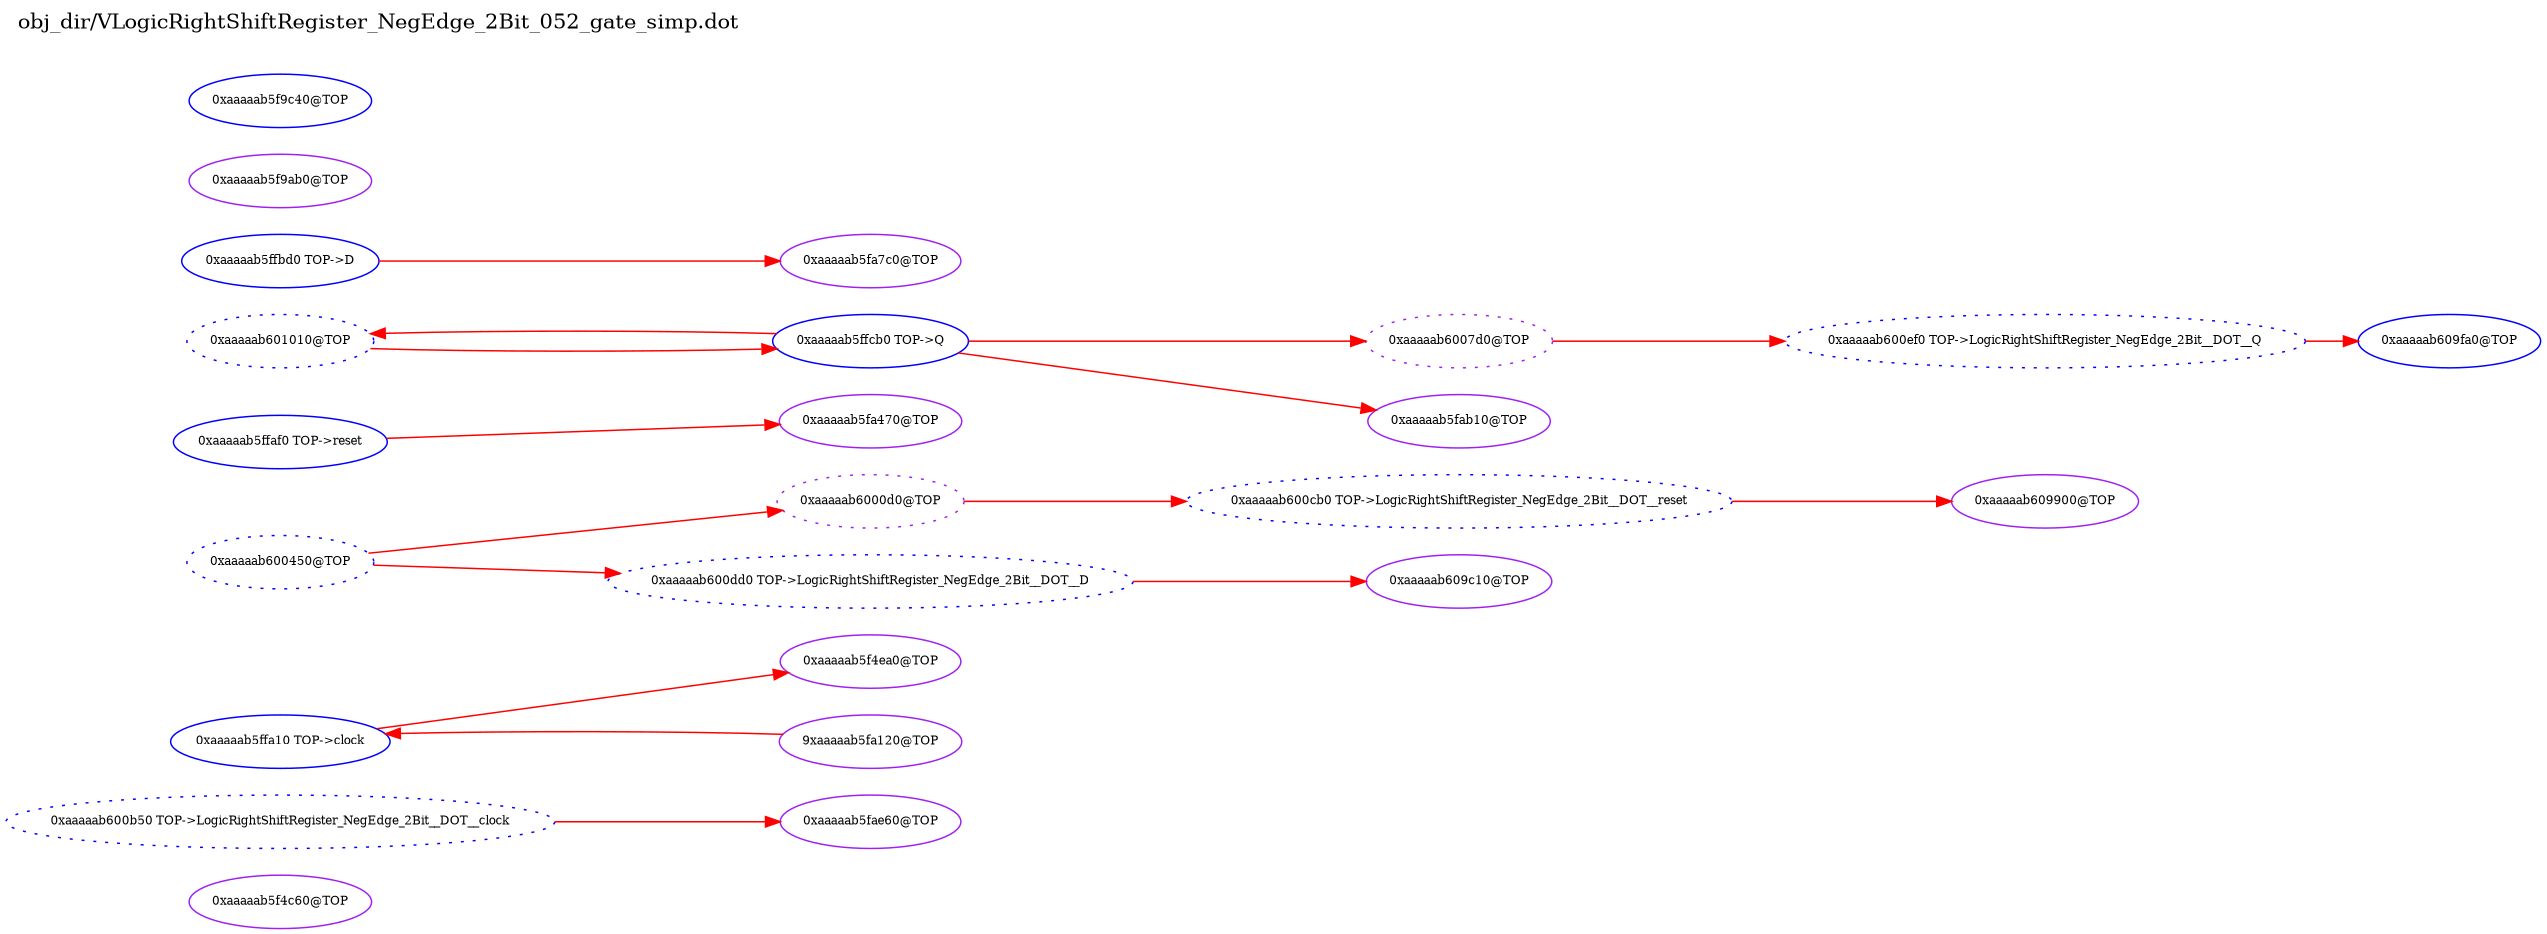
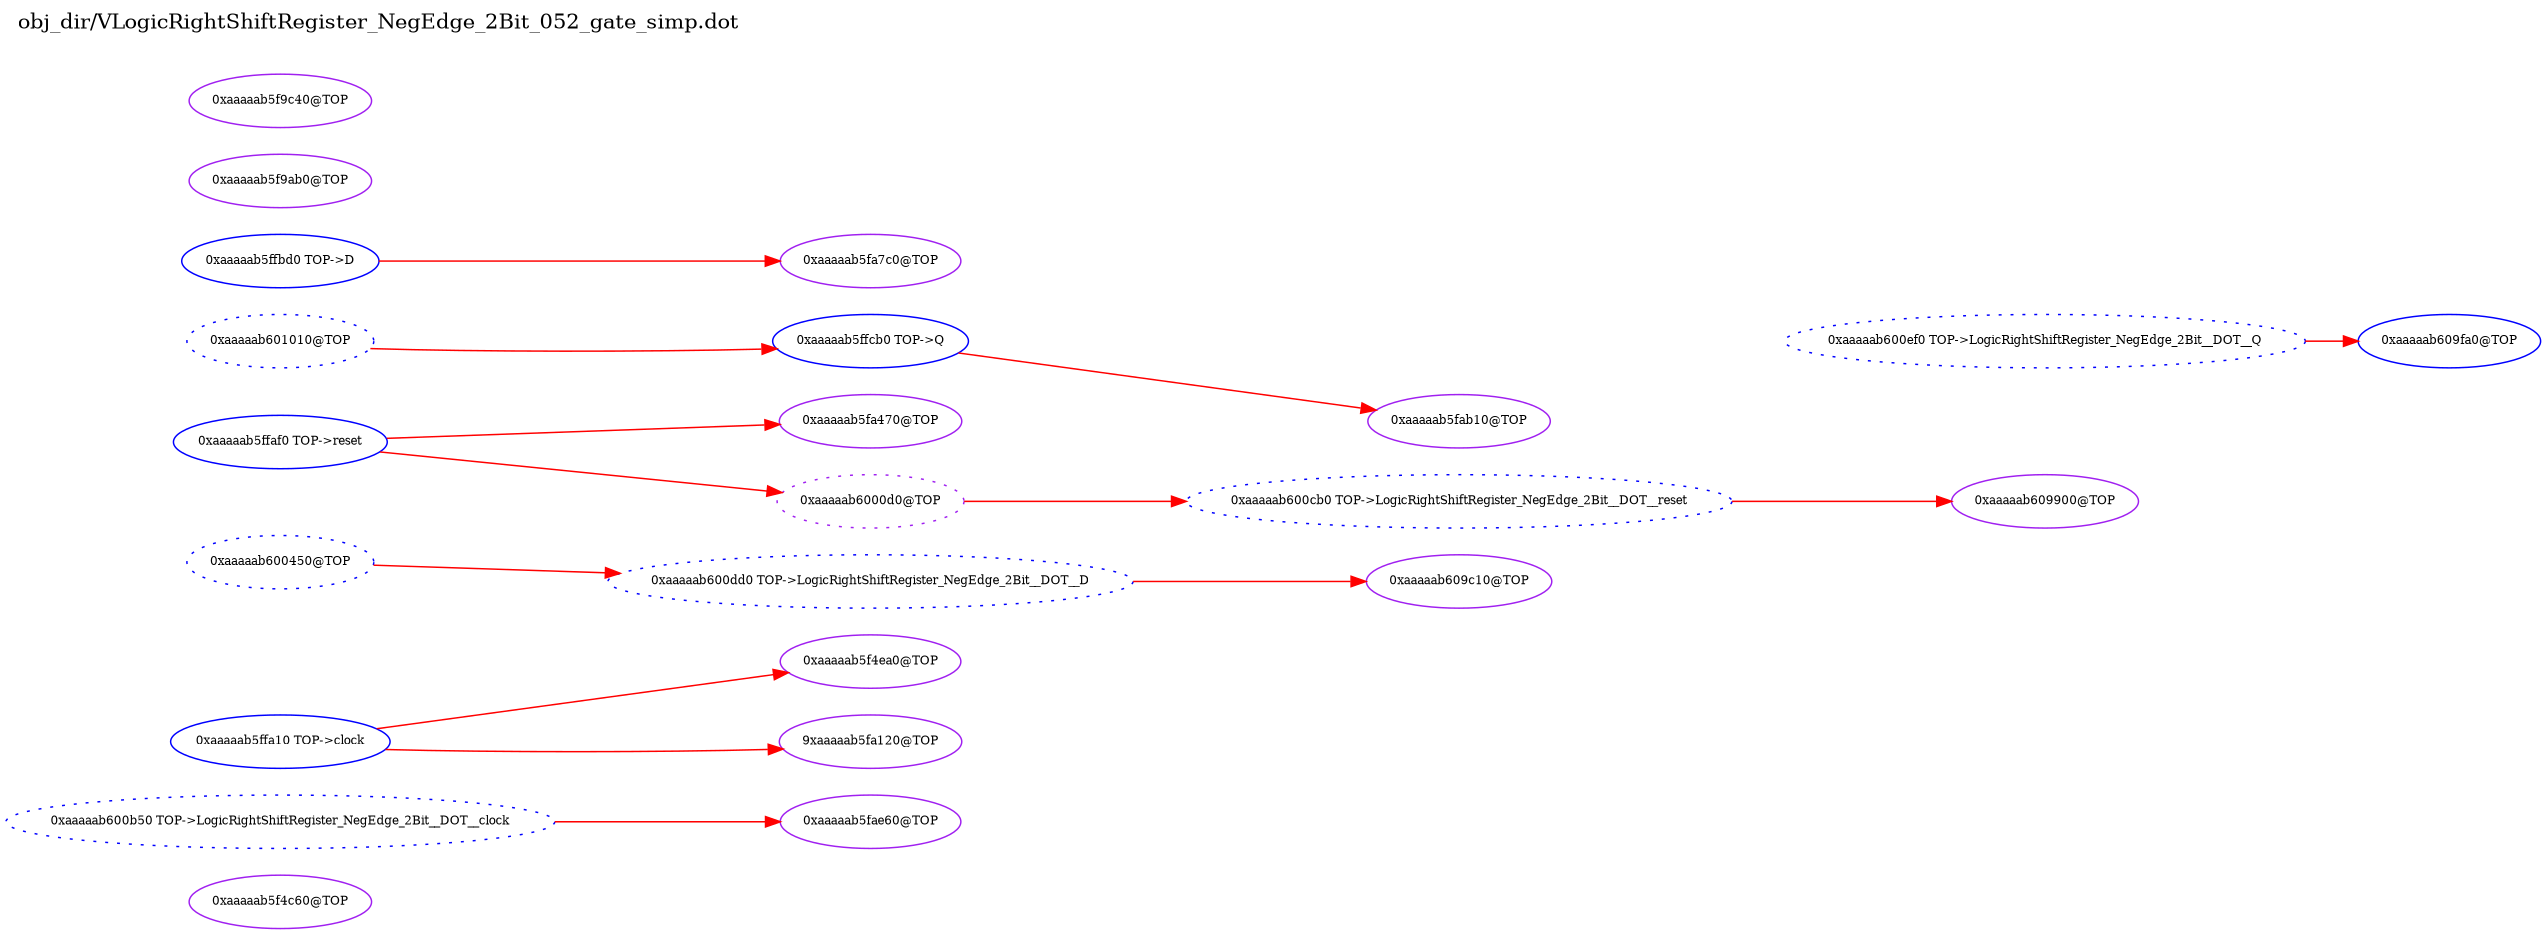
(280, 101) -> (280, 101)
(581, 331) -> none
(1459, 341) -> none
(568, 533) -> (574, 472)
(592, 732) -> (577, 752)
